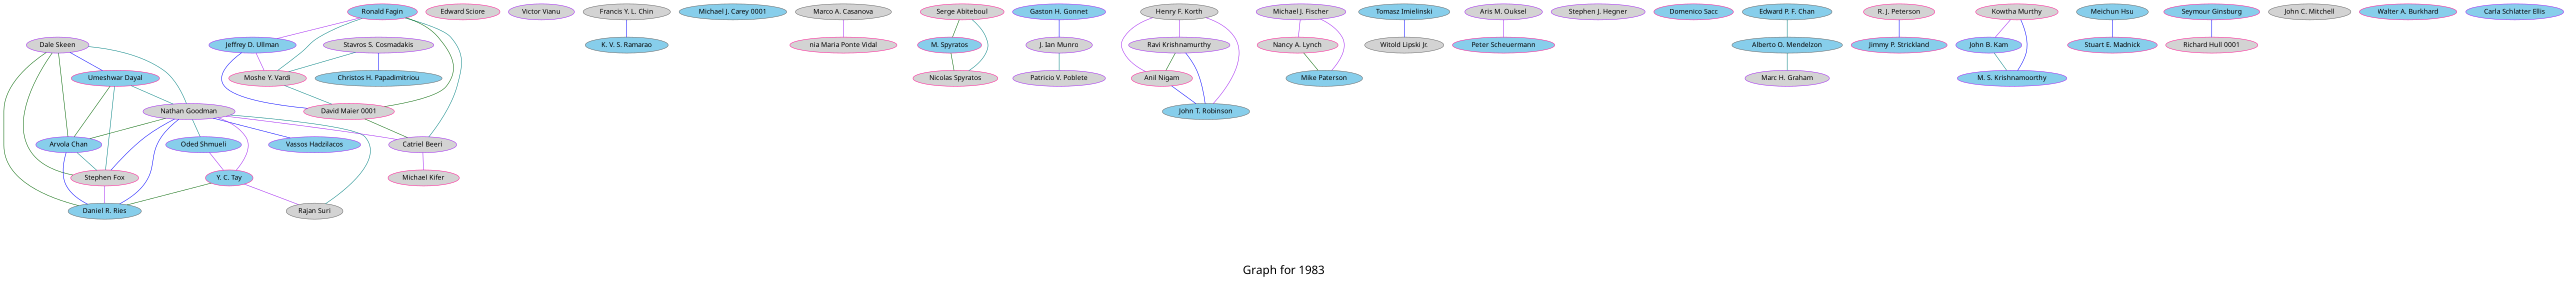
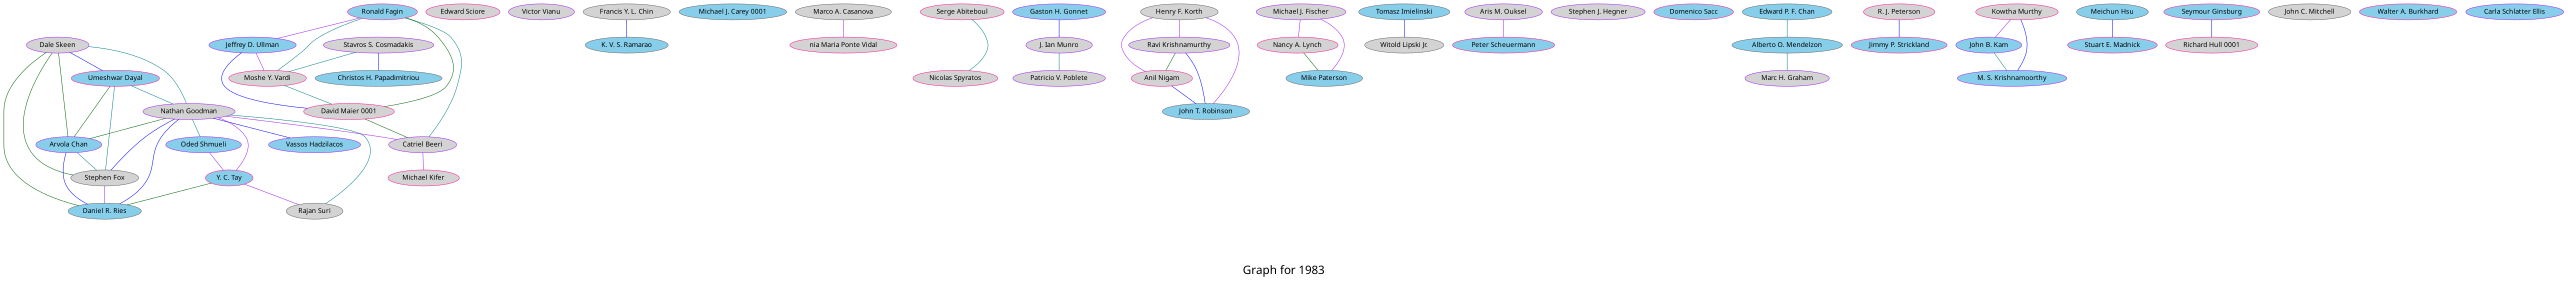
(950, 45) -> none
(105, 178) -> (105, 178)
